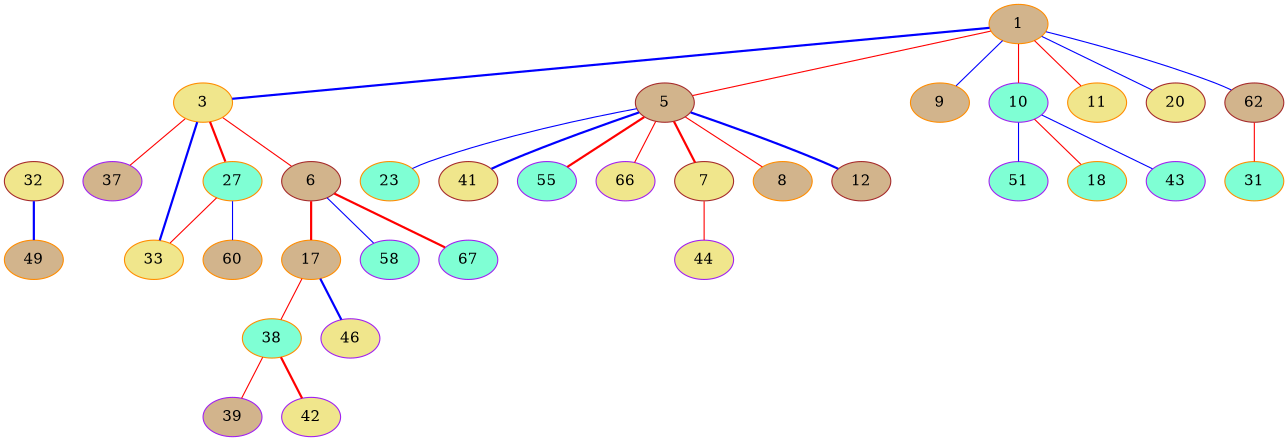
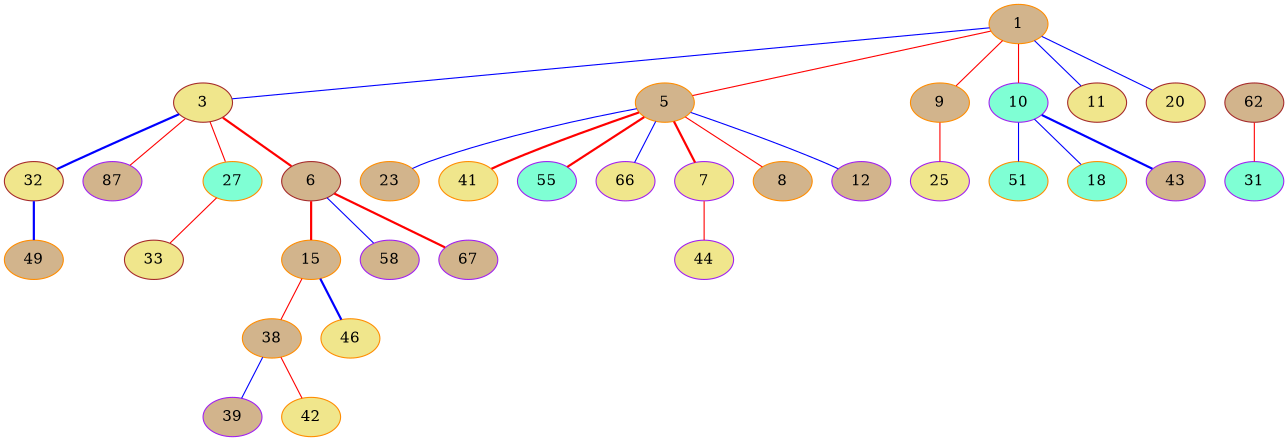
(1140, 58) -> none
(611, 63) -> (611, 63)
(979, 63) -> (979, 63)
(1058, 63) -> (1058, 63)
(203, 103) -> (203, 103)
(665, 103) -> (665, 103)
(1097, 103) -> (1097, 103)
(565, 139) -> (565, 139)
(765, 139) -> (765, 139)
(218, 142) -> (218, 142)
(257, 142) -> (257, 142)
(645, 142) -> (645, 142)
(1058, 142) -> (1058, 142)
(1097, 142) -> (1097, 142)
(112, 181) -> (112, 181)
(178, 181) -> (118, 141)
(390, 181) -> (390, 181)
(468, 181) -> (468, 181)
(704, 181) -> (704, 181)
(861, 181) -> (861, 181)
none -> (940, 181)
(1019, 181) -> (1019, 181)
(1176, 181) -> (1176, 181)
(1254, 181) -> (1254, 181)
(154, 260) -> (154, 260)
(233, 260) -> none
(311, 260) -> (311, 260)
(390, 260) -> (390, 260)
(468, 260) -> (468, 260)
(272, 338) -> (272, 338)
(350, 338) -> (350, 338)
(252, 378) -> (252, 378)
(292, 378) -> (292, 378)
(311, 417) -> (311, 417)
